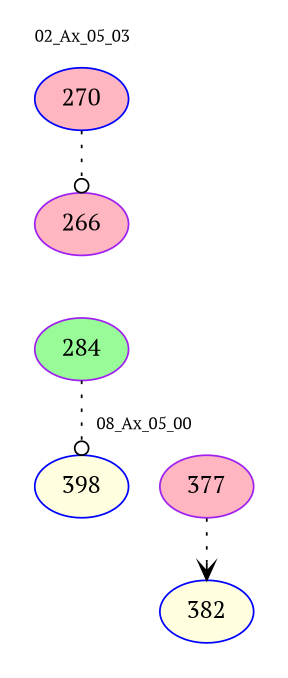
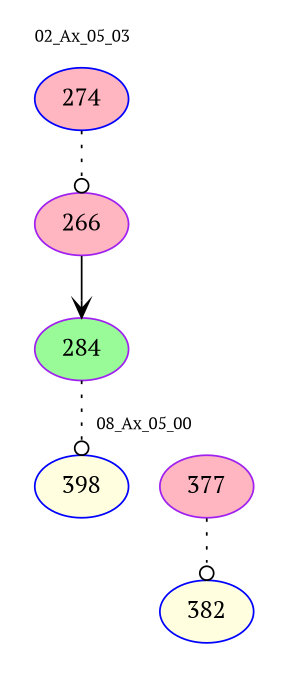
(82, 99) -> (82, 99)
none -> (82, 278)
(207, 541) -> (207, 541)
